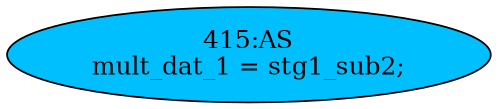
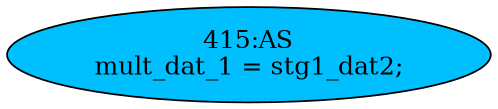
(249, 55) -> (249, 55)
